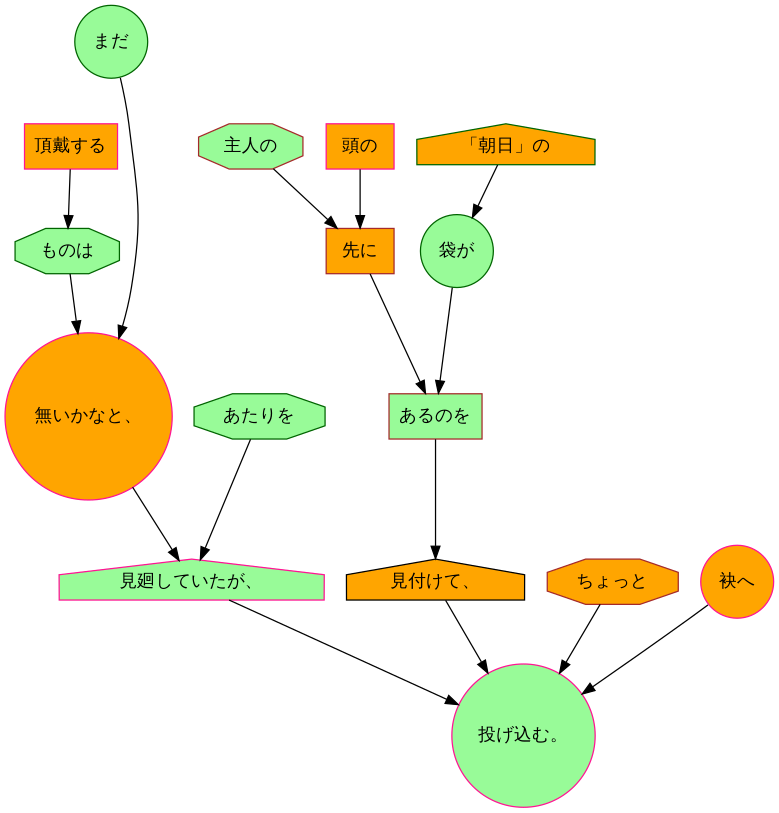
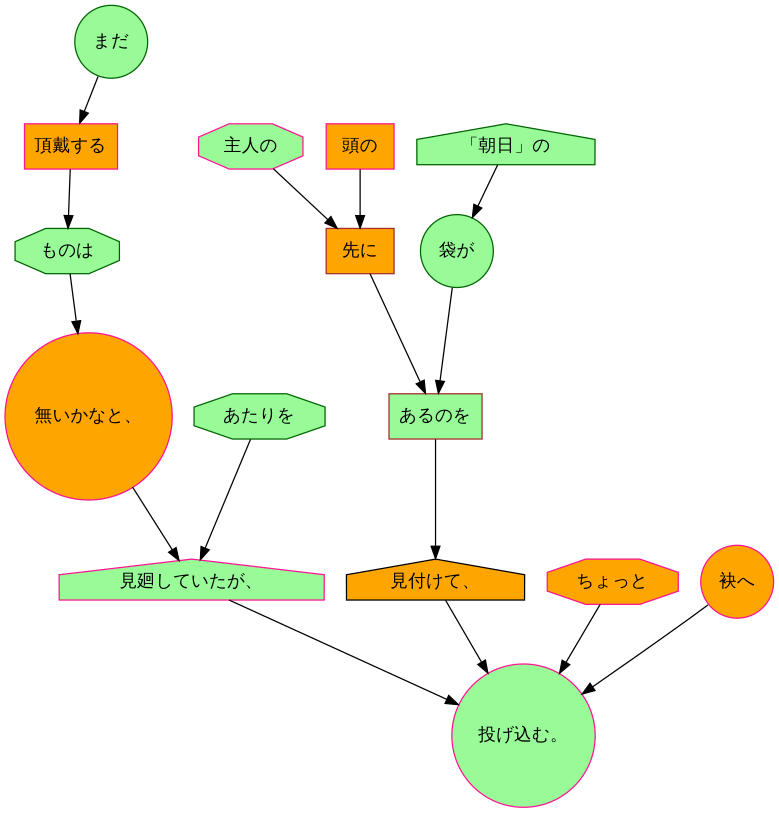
(251, 146) -> (251, 146)
(506, 146) -> (506, 146)
(138, 202) -> (91, 94)
(613, 582) -> (613, 582)
